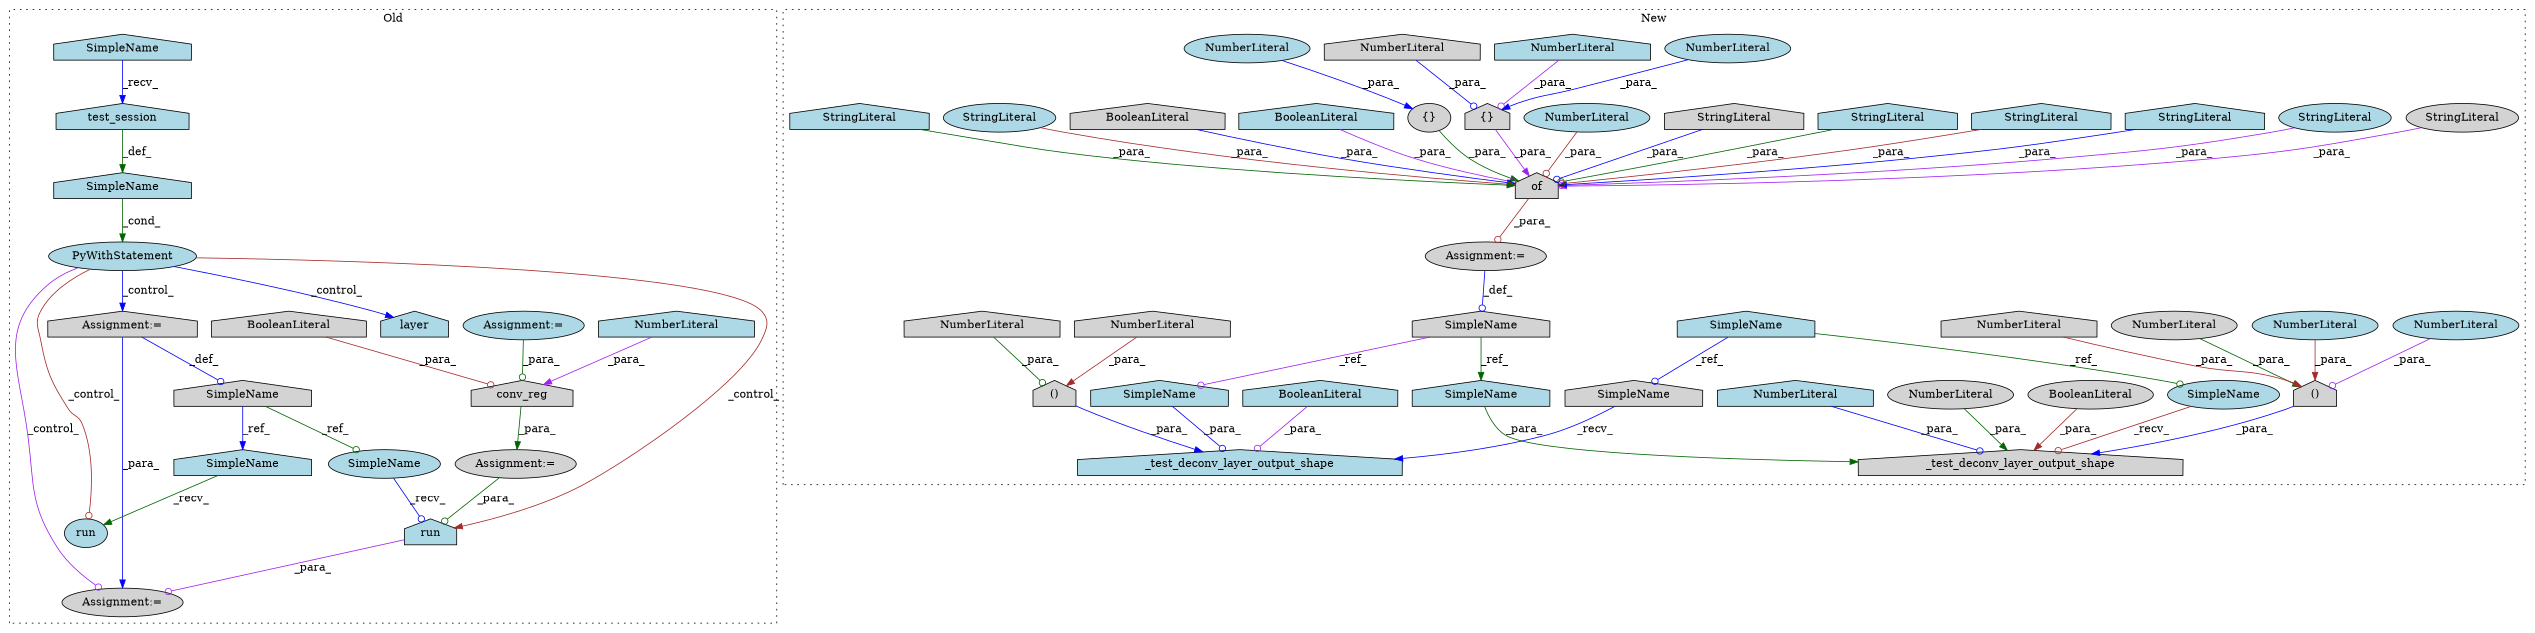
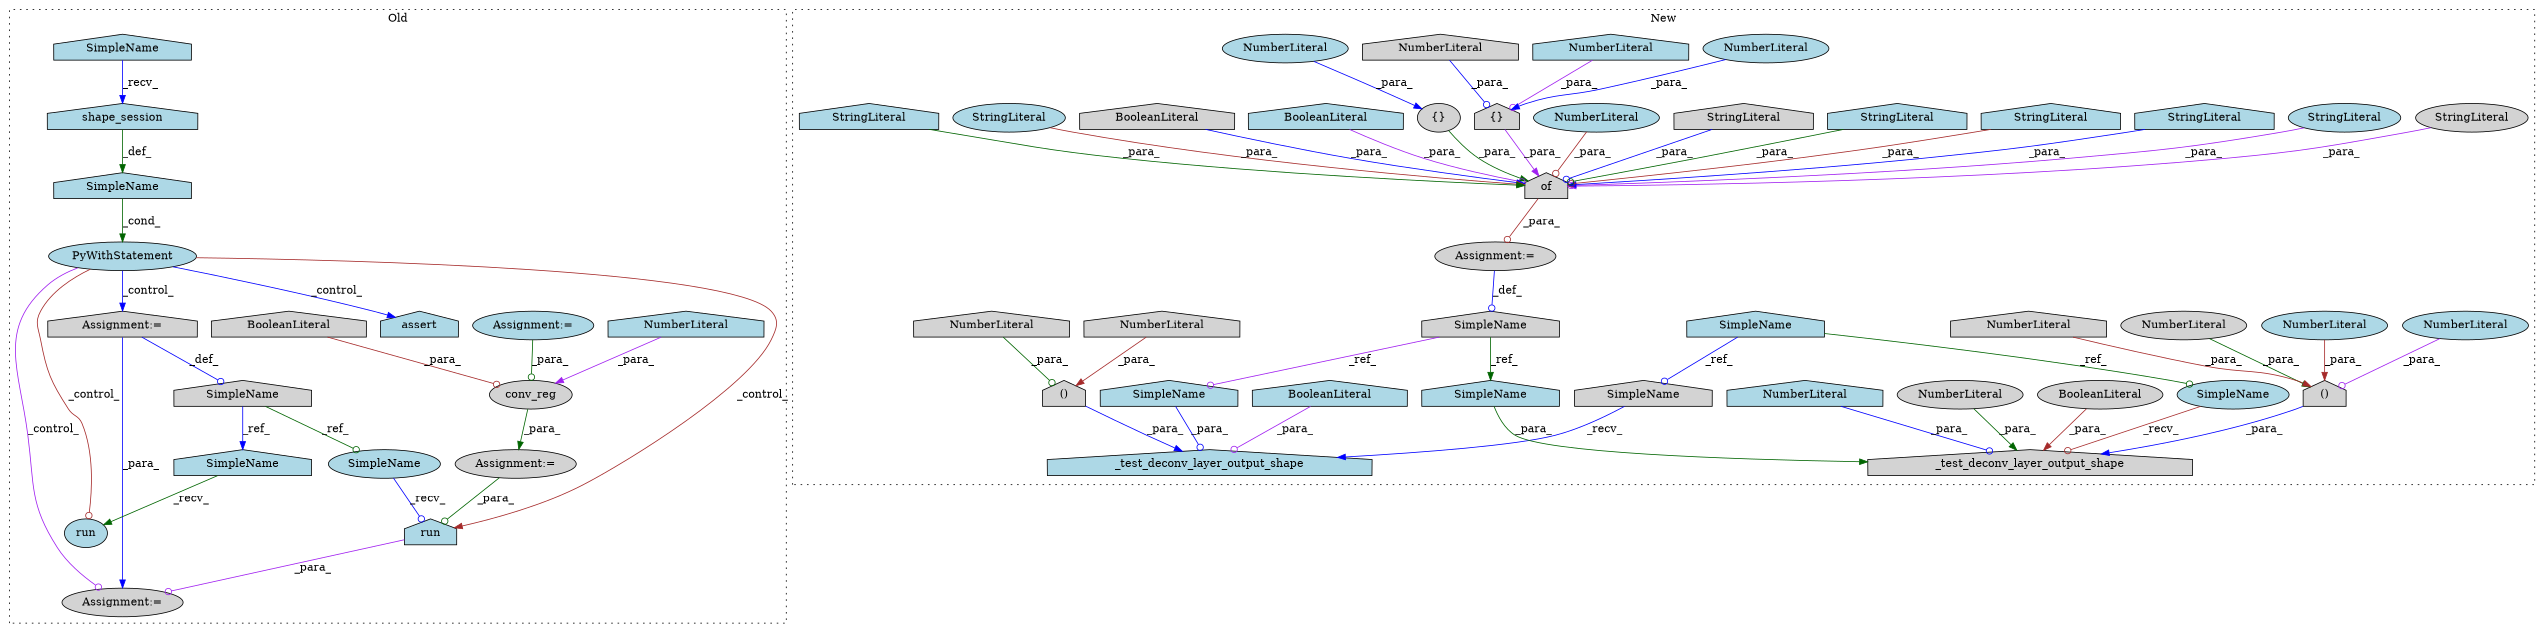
(123, 118) -> (123, 118)
(415, 325) -> (419, 325)
(522, 395) -> (531, 395)
